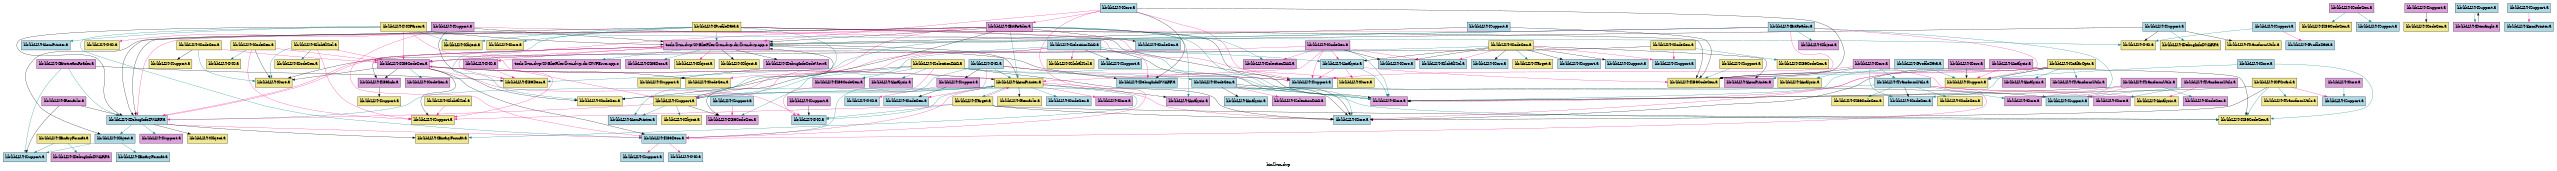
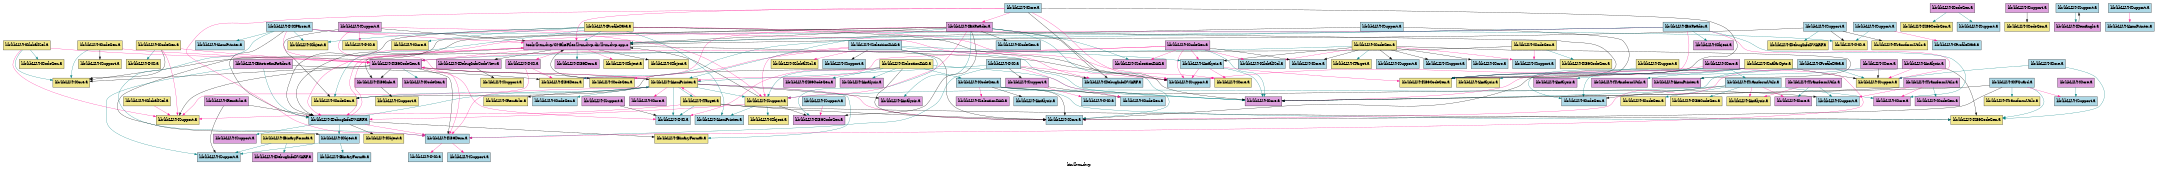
(404, 27) -> (289, 27)
(549, 41) -> (422, 37)
(567, 64) -> none
(2274, 83) -> (2012, 83)
